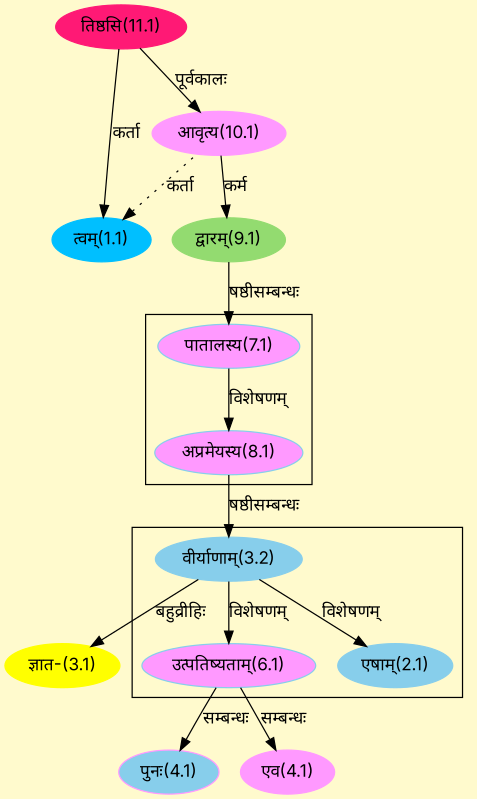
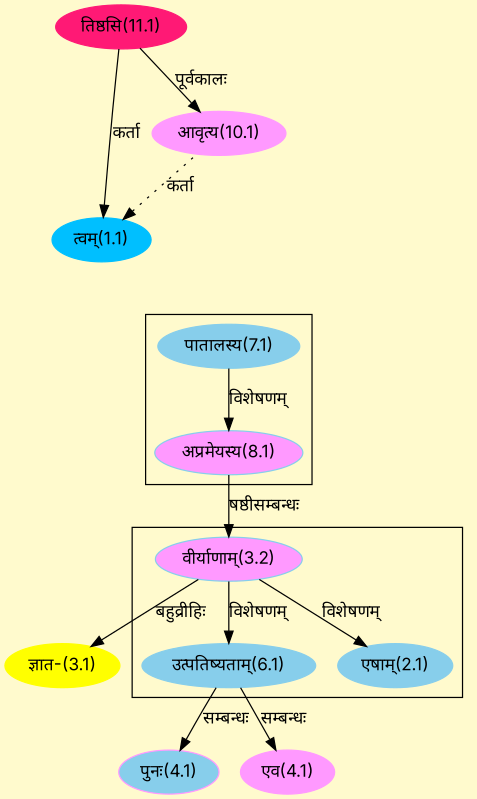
(229, 240) -> none
(229, 346) -> (229, 346)
(229, 559) -> (229, 559)
(229, 666) -> (229, 666)
